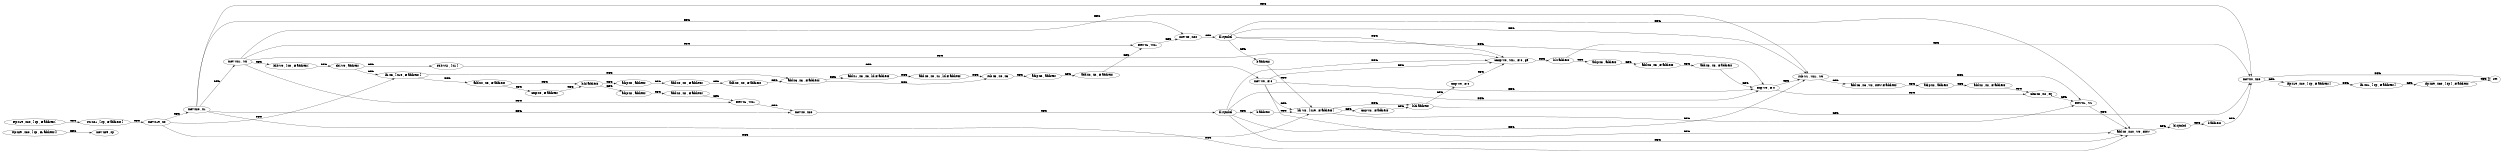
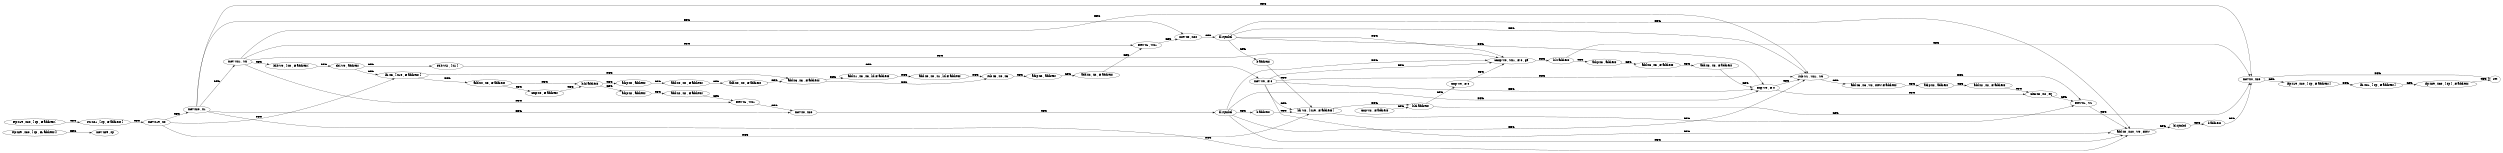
none -> (1533, 77)
(1347, 111) -> none
